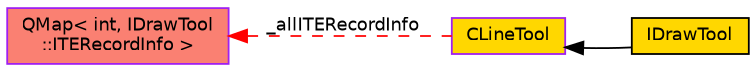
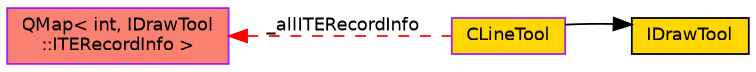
(608, 48) -> (589, 24)
